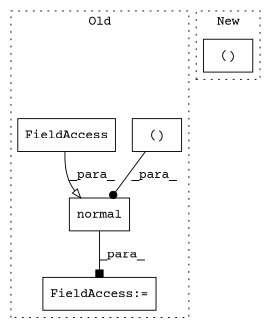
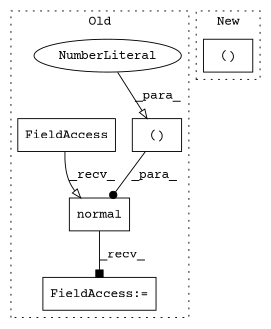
none -> (108, 56)
(92, 175) -> (92, 175)
(122, 254) -> (122, 254)
